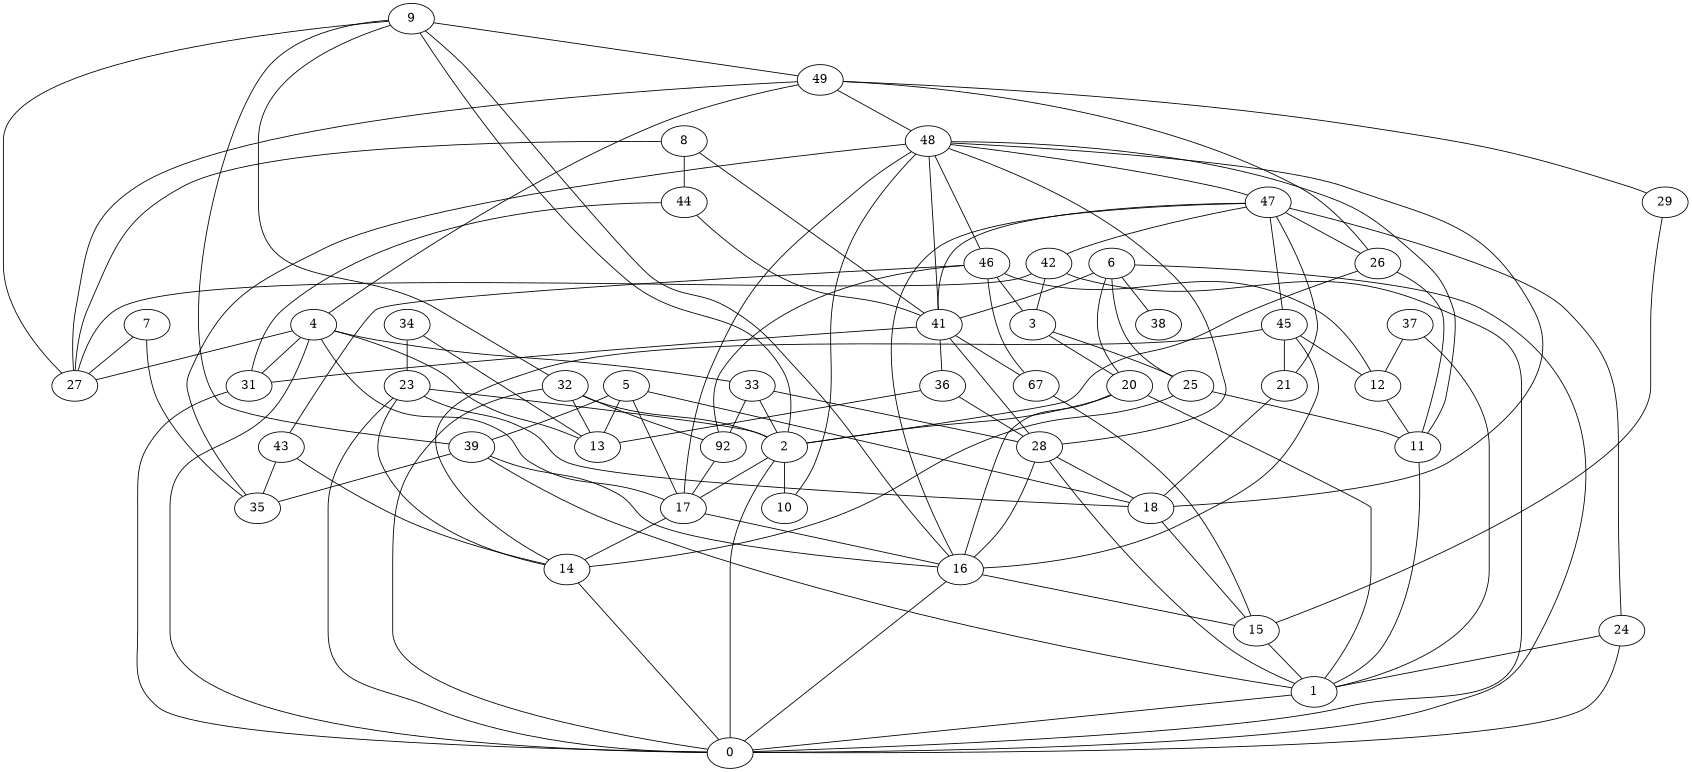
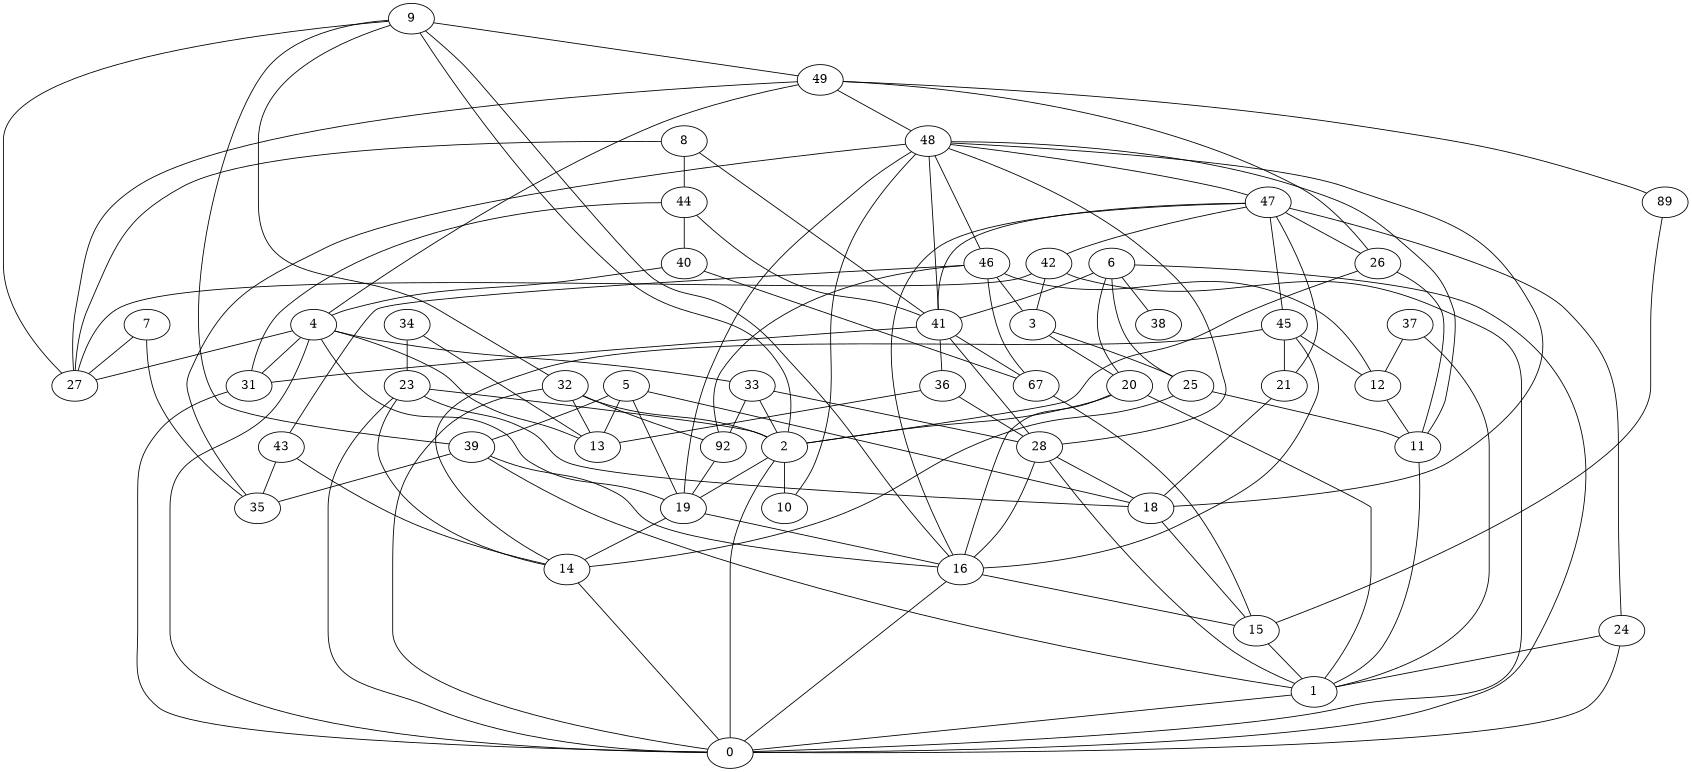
(1665, 202) -> (1665, 202)
none -> (684, 264)
(683, 508) -> (683, 508)
